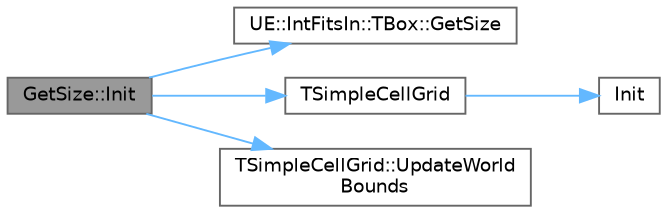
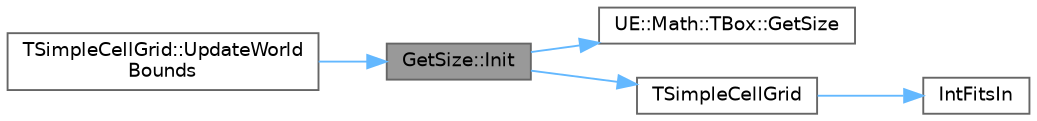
(375, 26) -> (727, 26)
(629, 96) -> (976, 96)
(200, 129) -> (343, 62)
